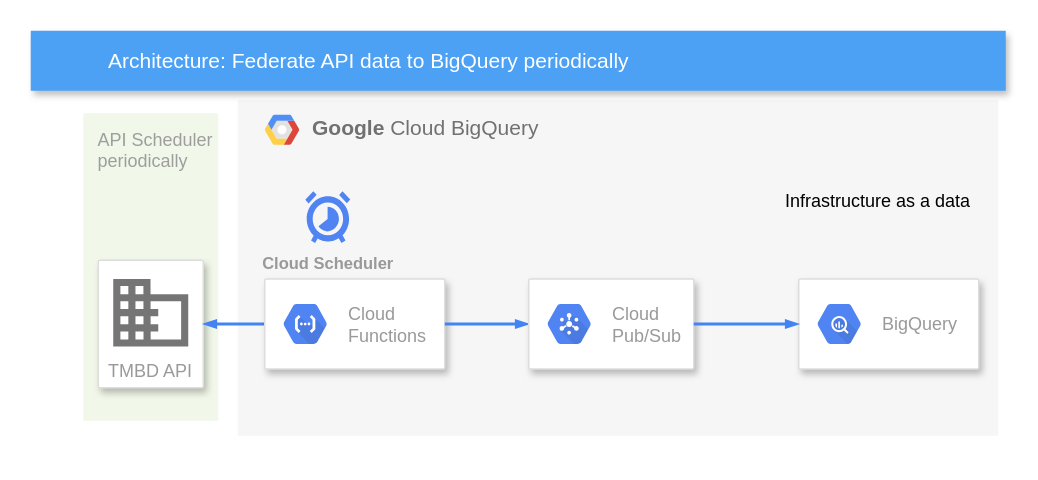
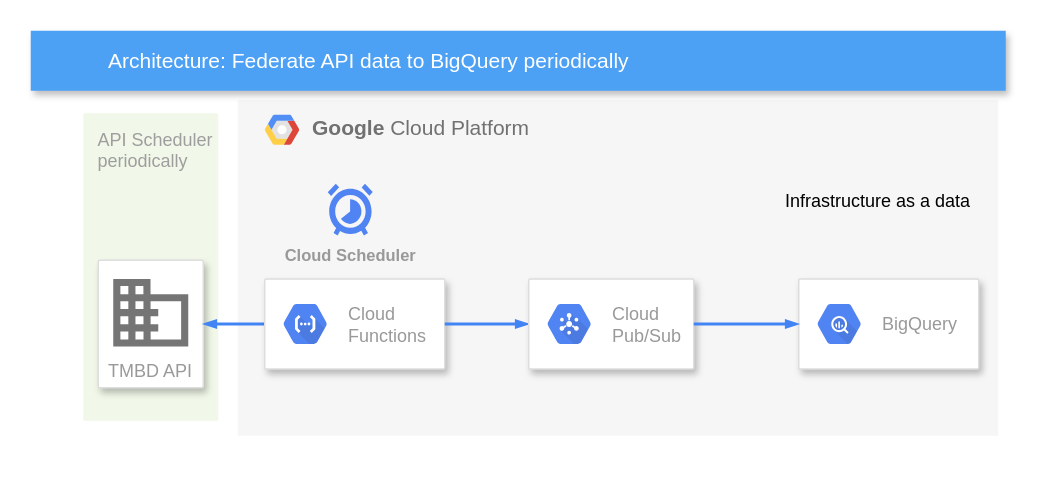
(423, 129) -> (423, 129)
(328, 217) -> (350, 210)
